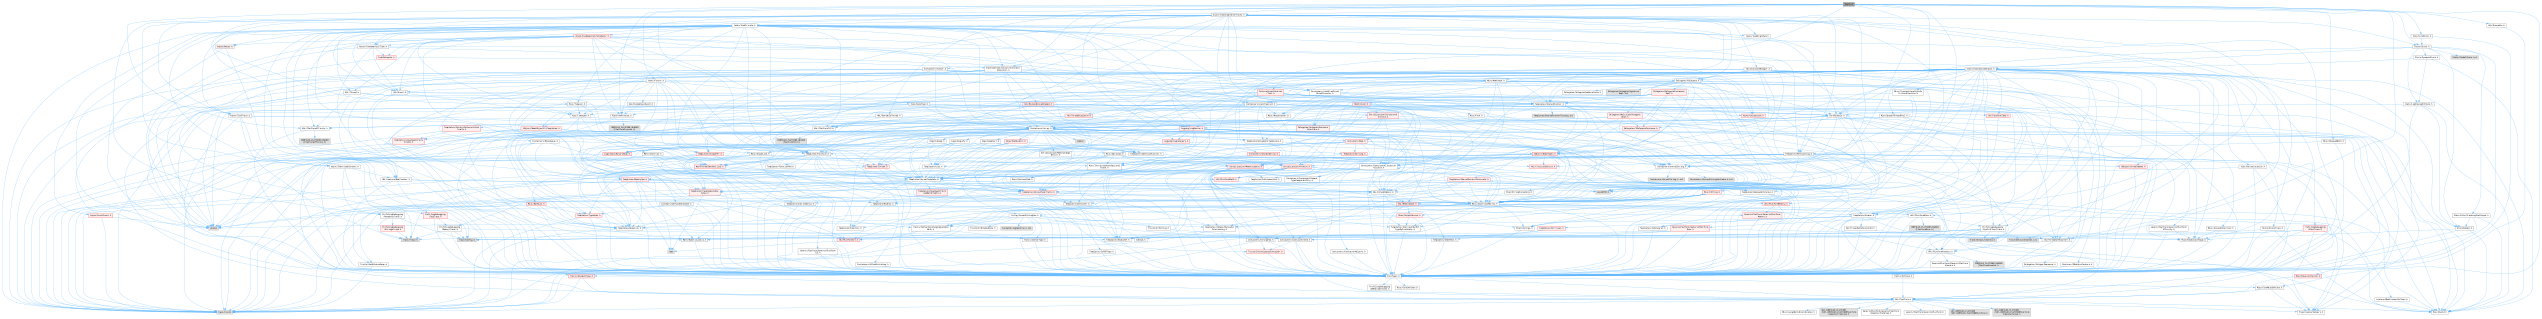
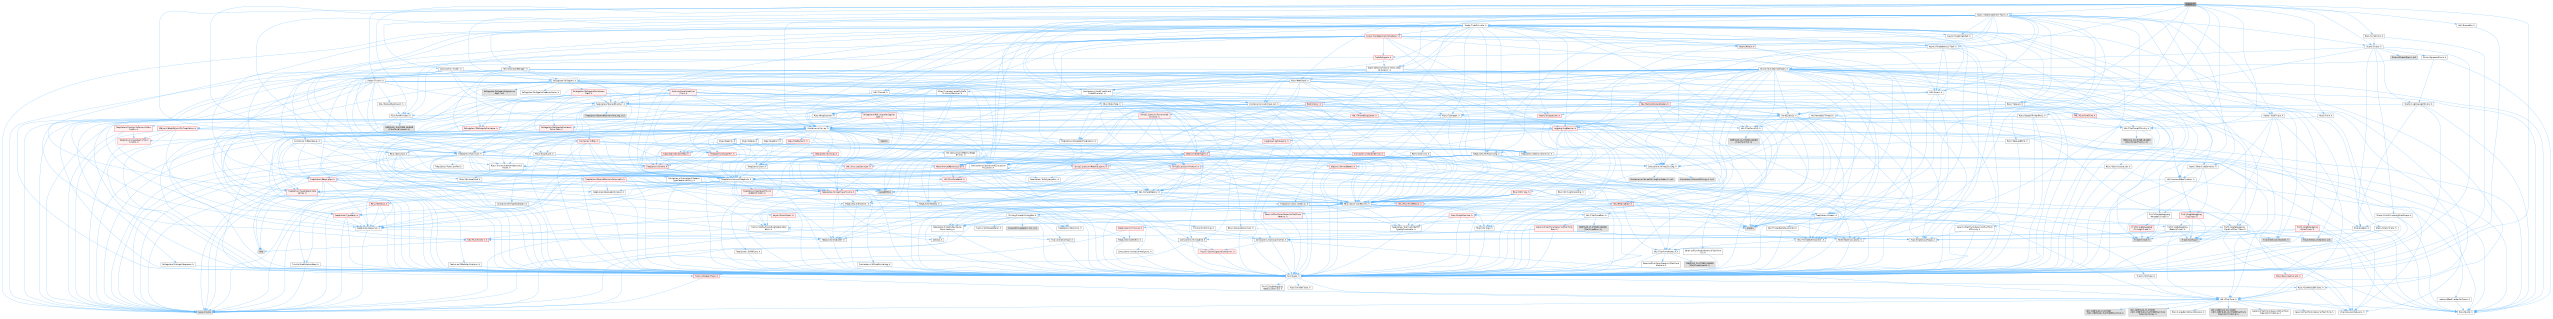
(1653, 228) -> none
